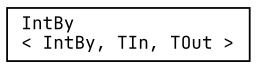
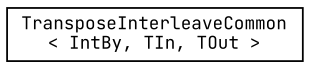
(128, 35) -> (155, 35)
